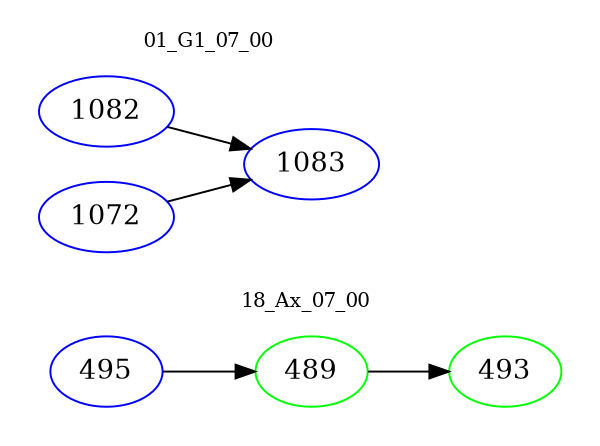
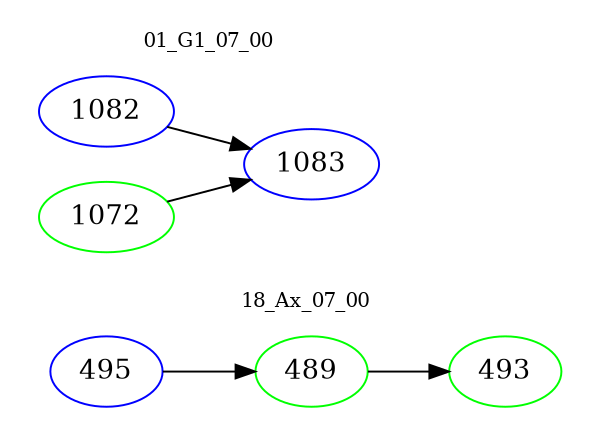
(106, 217) -> (106, 217)
